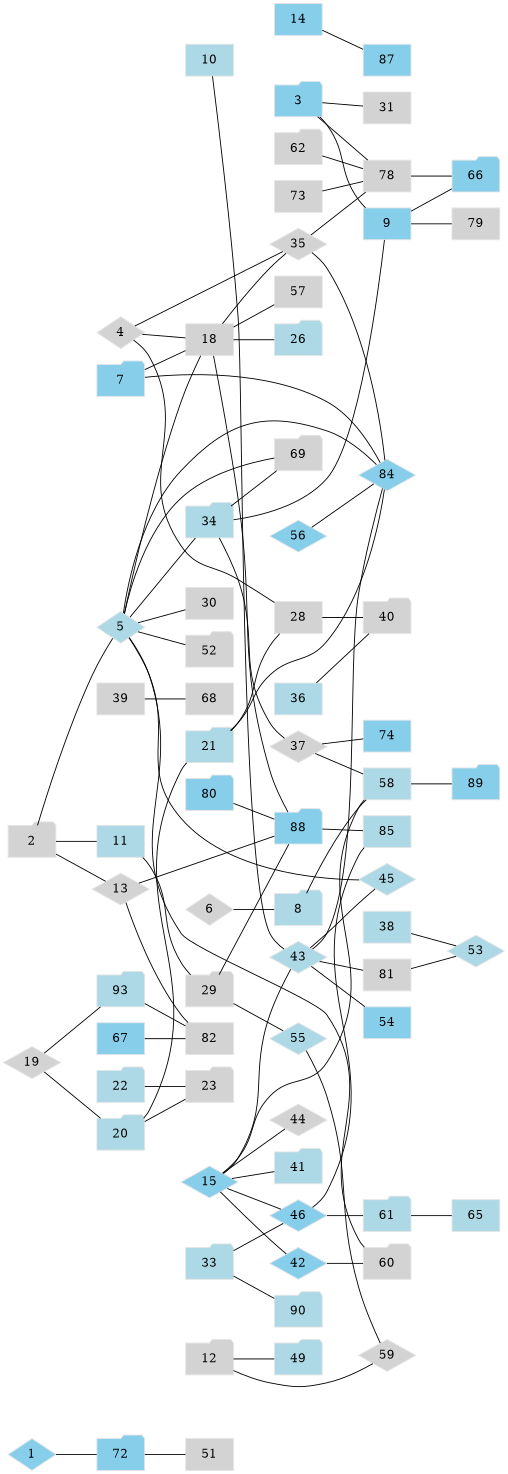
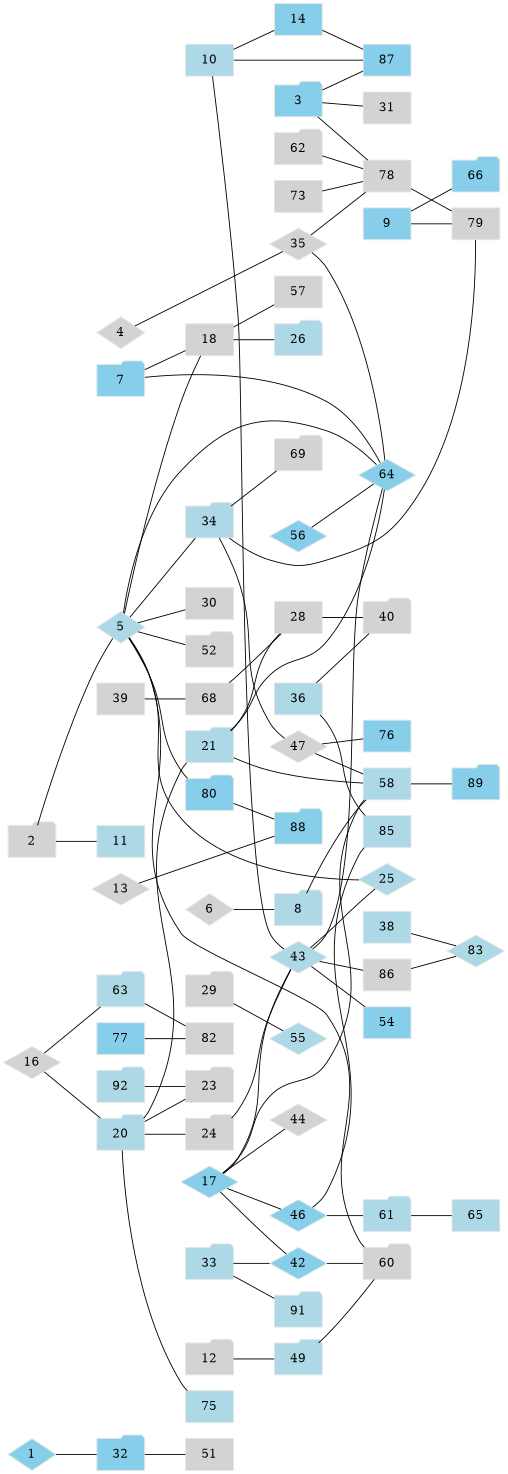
none -> (254, 40)
none -> (298, 60)
(341, 155) -> (343, 81)
(431, 176) -> (425, 197)
(253, 287) -> none
(164, 336) -> none
(354, 413) -> (429, 475)
(387, 475) -> (387, 475)
(236, 482) -> none
(161, 487) -> (256, 659)
(172, 508) -> (166, 738)
(387, 736) -> (387, 736)
(298, 747) -> (298, 747)
none -> (297, 776)
(336, 830) -> (341, 757)
(81, 868) -> none
(387, 879) -> (387, 879)
(250, 916) -> none
(170, 939) -> none
(476, 951) -> (476, 951)
(152, 966) -> none
(387, 975) -> (387, 975)
(121, 991) -> (121, 991)
(121, 1039) -> (121, 1039)
(32, 1063) -> (32, 1063)
(121, 1086) -> (121, 1086)
none -> (210, 1134)
(298, 1168) -> none
(210, 1182) -> (210, 1182)
(258, 1237) -> (252, 1263)
(298, 1311) -> (298, 1311)
none -> (348, 1312)
(387, 1355) -> none
none -> (210, 1407)
(121, 1454) -> (121, 1454)
